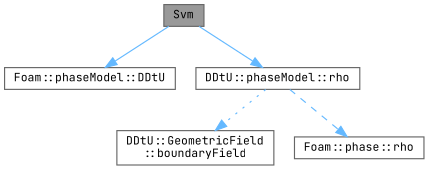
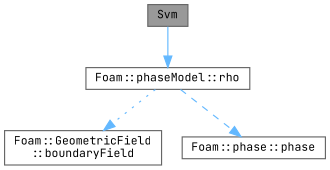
(90, 78) -> none
(278, 78) -> (168, 78)
(195, 148) -> (83, 148)
(359, 148) -> (254, 148)
